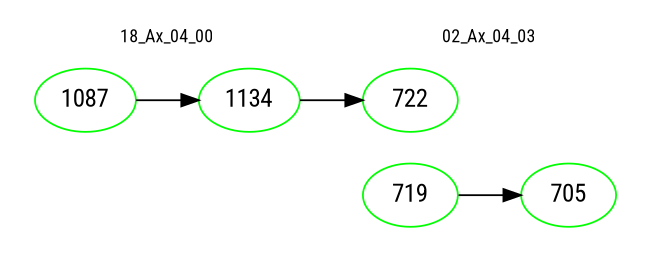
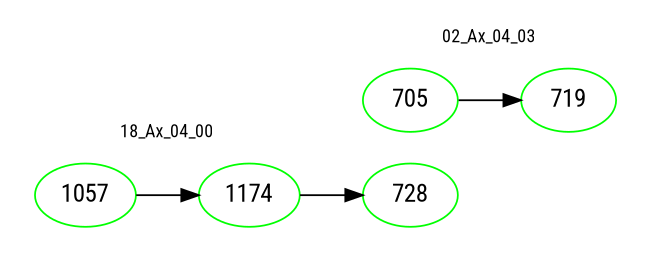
(85, 100) -> (85, 195)
(249, 100) -> (249, 195)
(410, 100) -> (410, 195)
(481, 195) -> (481, 100)
